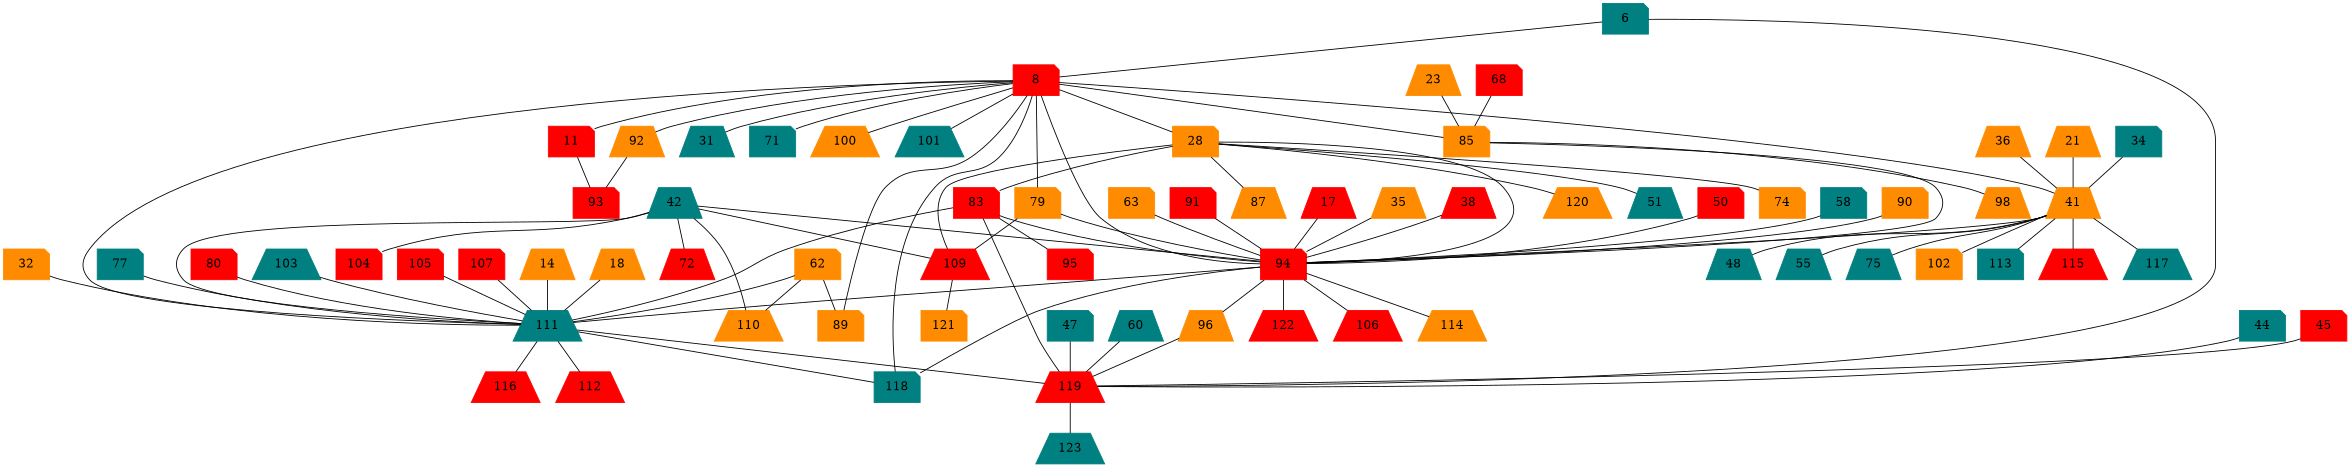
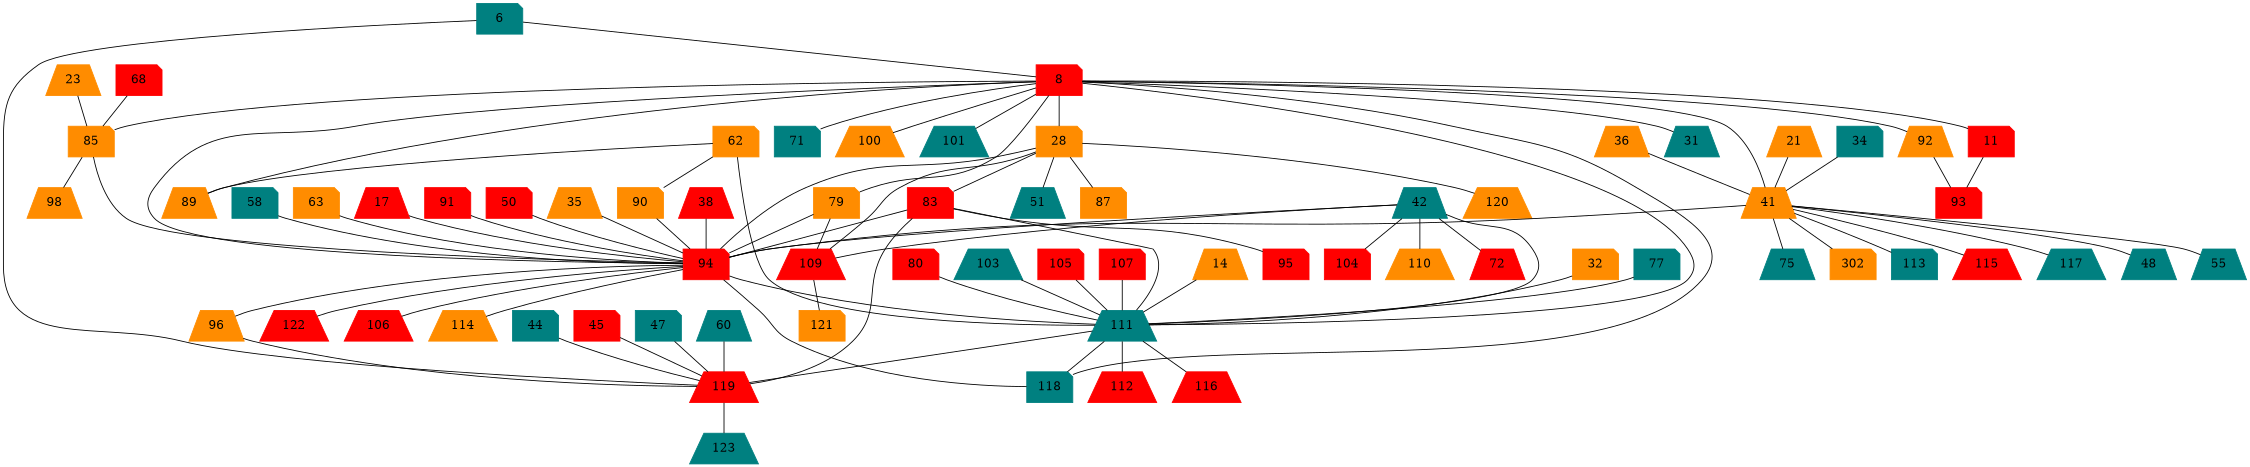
(1259, 203) -> (1103, 203)
(1782, 203) -> none
(617, 264) -> none
(1939, 264) -> (1853, 264)
(783, 295) -> (688, 172)
(841, 326) -> (189, 203)
